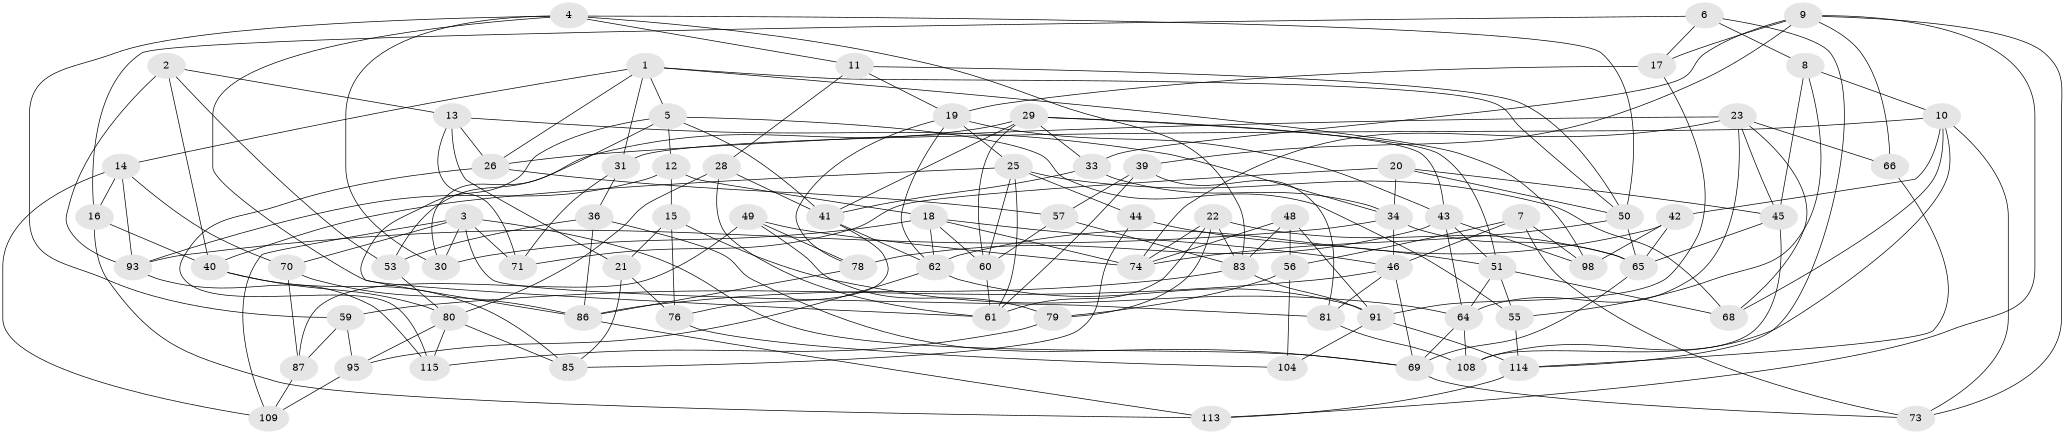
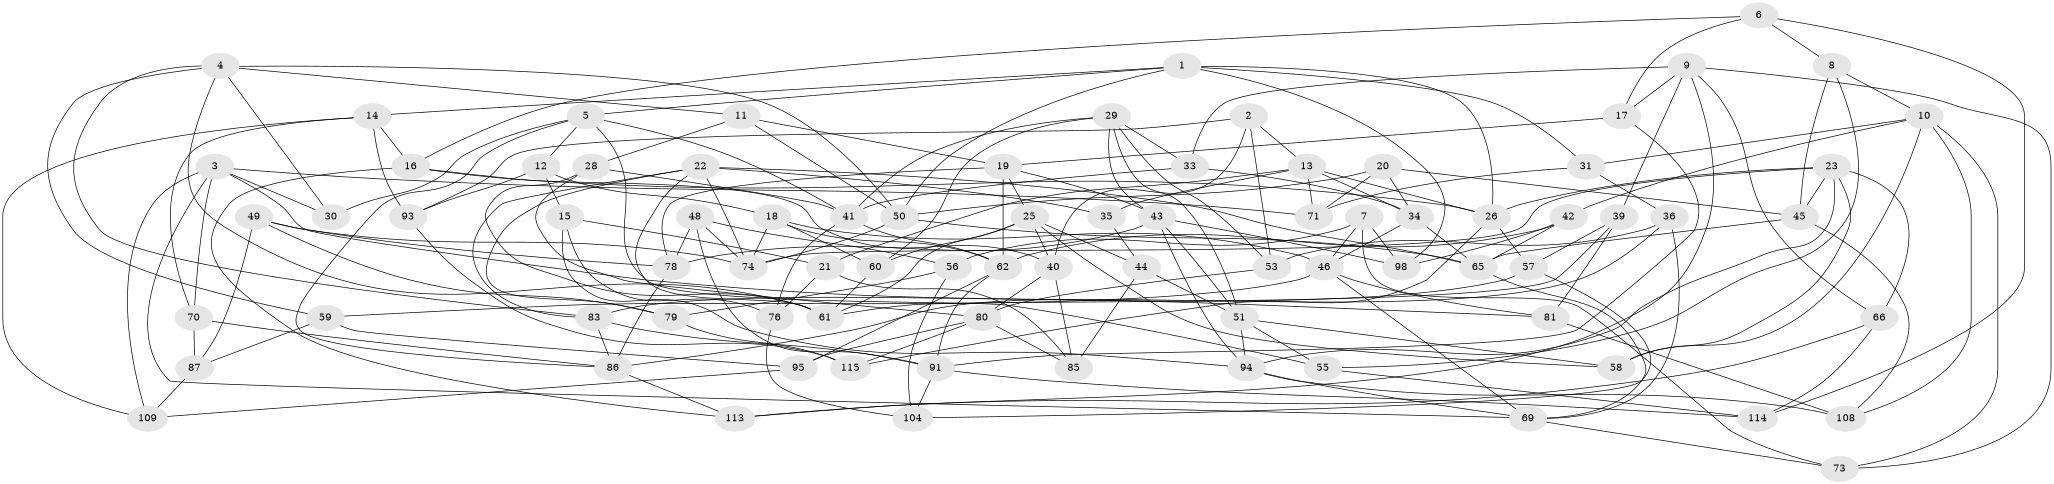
none -> (1083, 181)
none -> (1107, 217)
(609, 231) -> none
(1031, 237) -> (1326, 408)
(696, 239) -> none
(1263, 244) -> (683, 242)
(1464, 318) -> (1247, 368)
(1729, 318) -> (1616, 368)
(1389, 403) -> (1313, 404)
